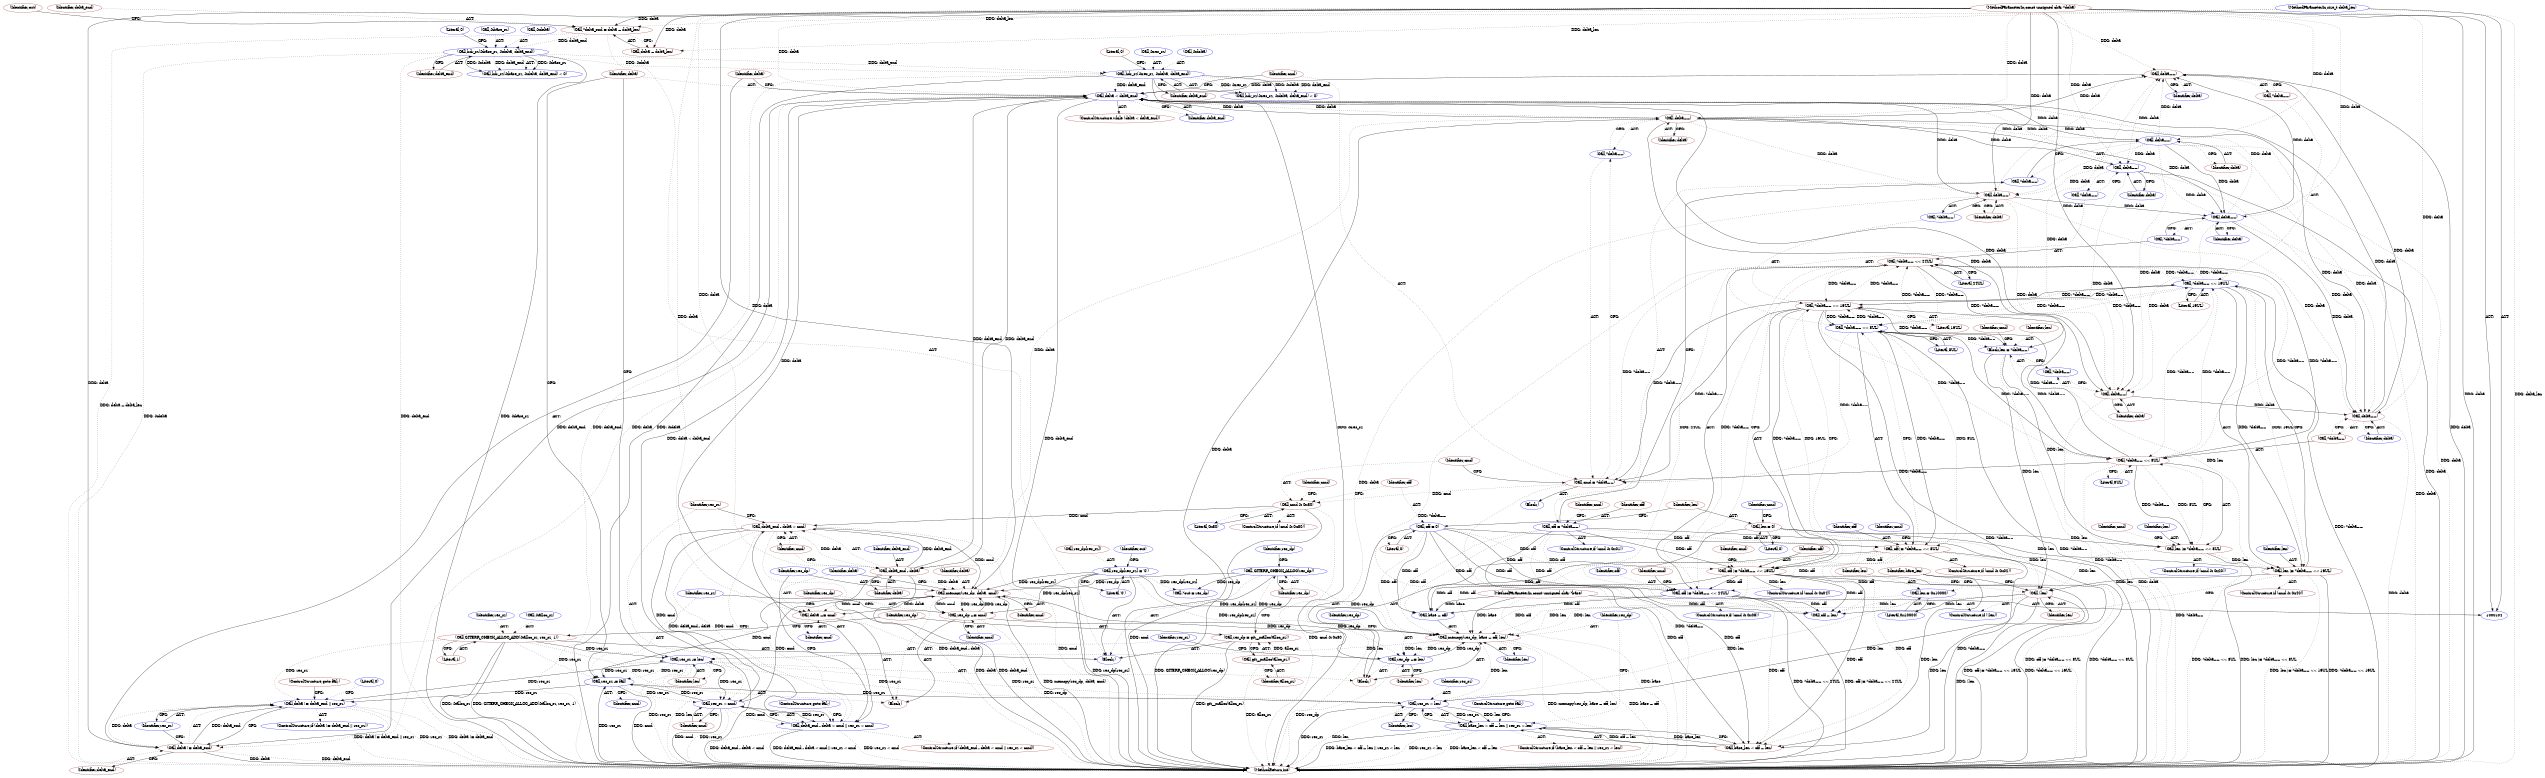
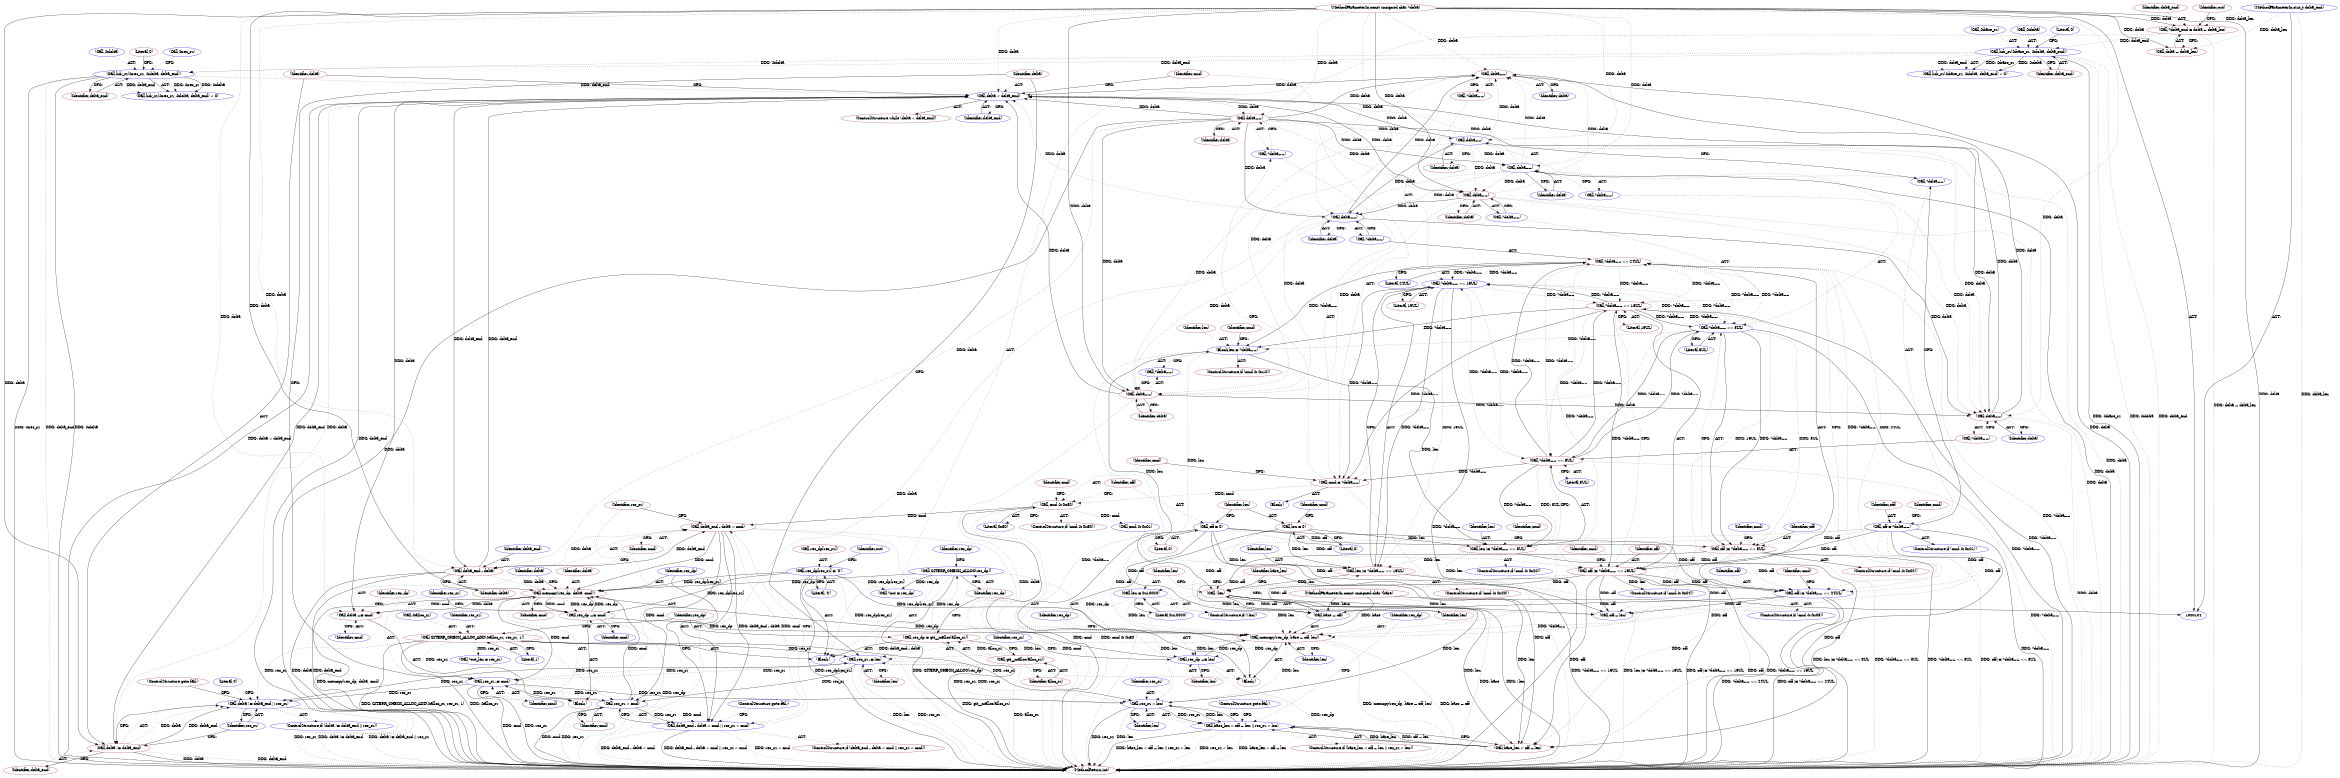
(2322, 8) -> (2289, 8)
(1158, 63) -> (170, 63)
(1677, 290) -> (1569, 427)
none -> (1238, 372)
none -> (1136, 527)
none -> (813, 647)
(451, 660) -> (530, 660)
none -> (480, 660)
(609, 682) -> (492, 682)
